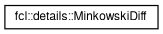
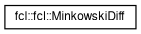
(81, 17) -> (70, 17)
